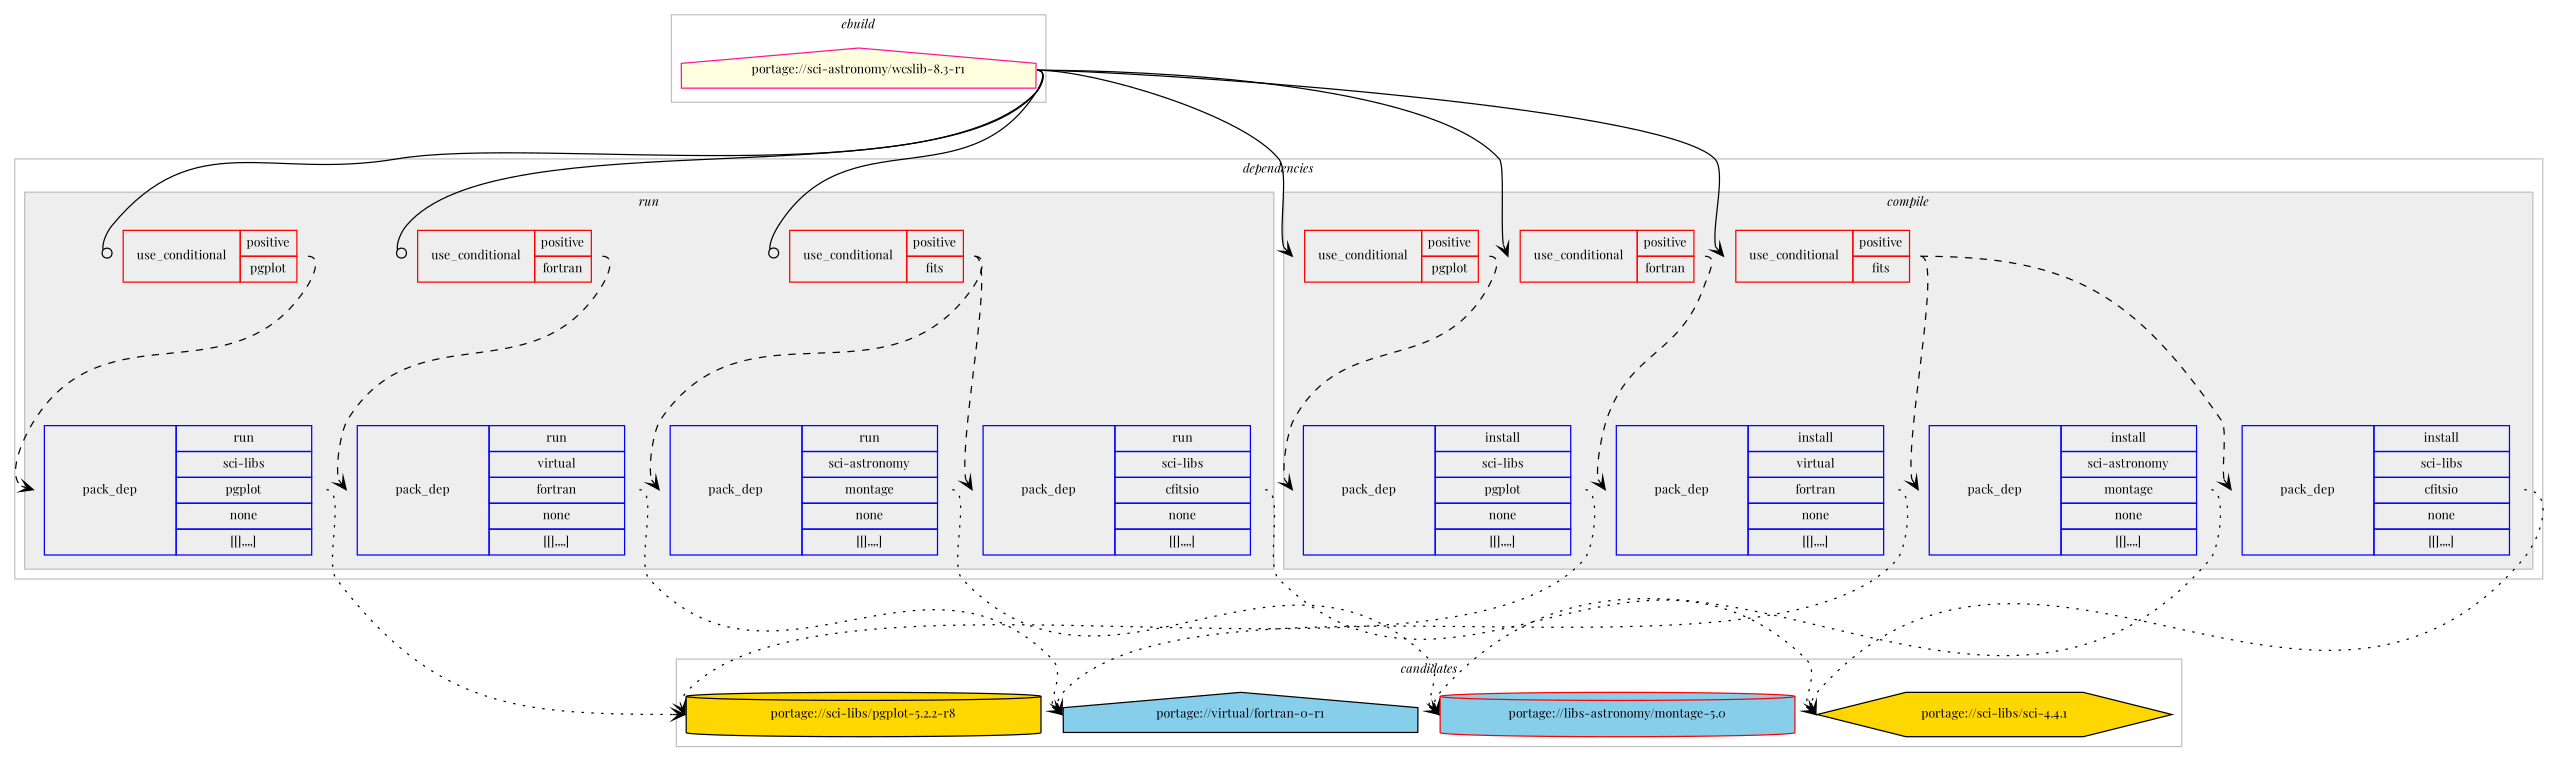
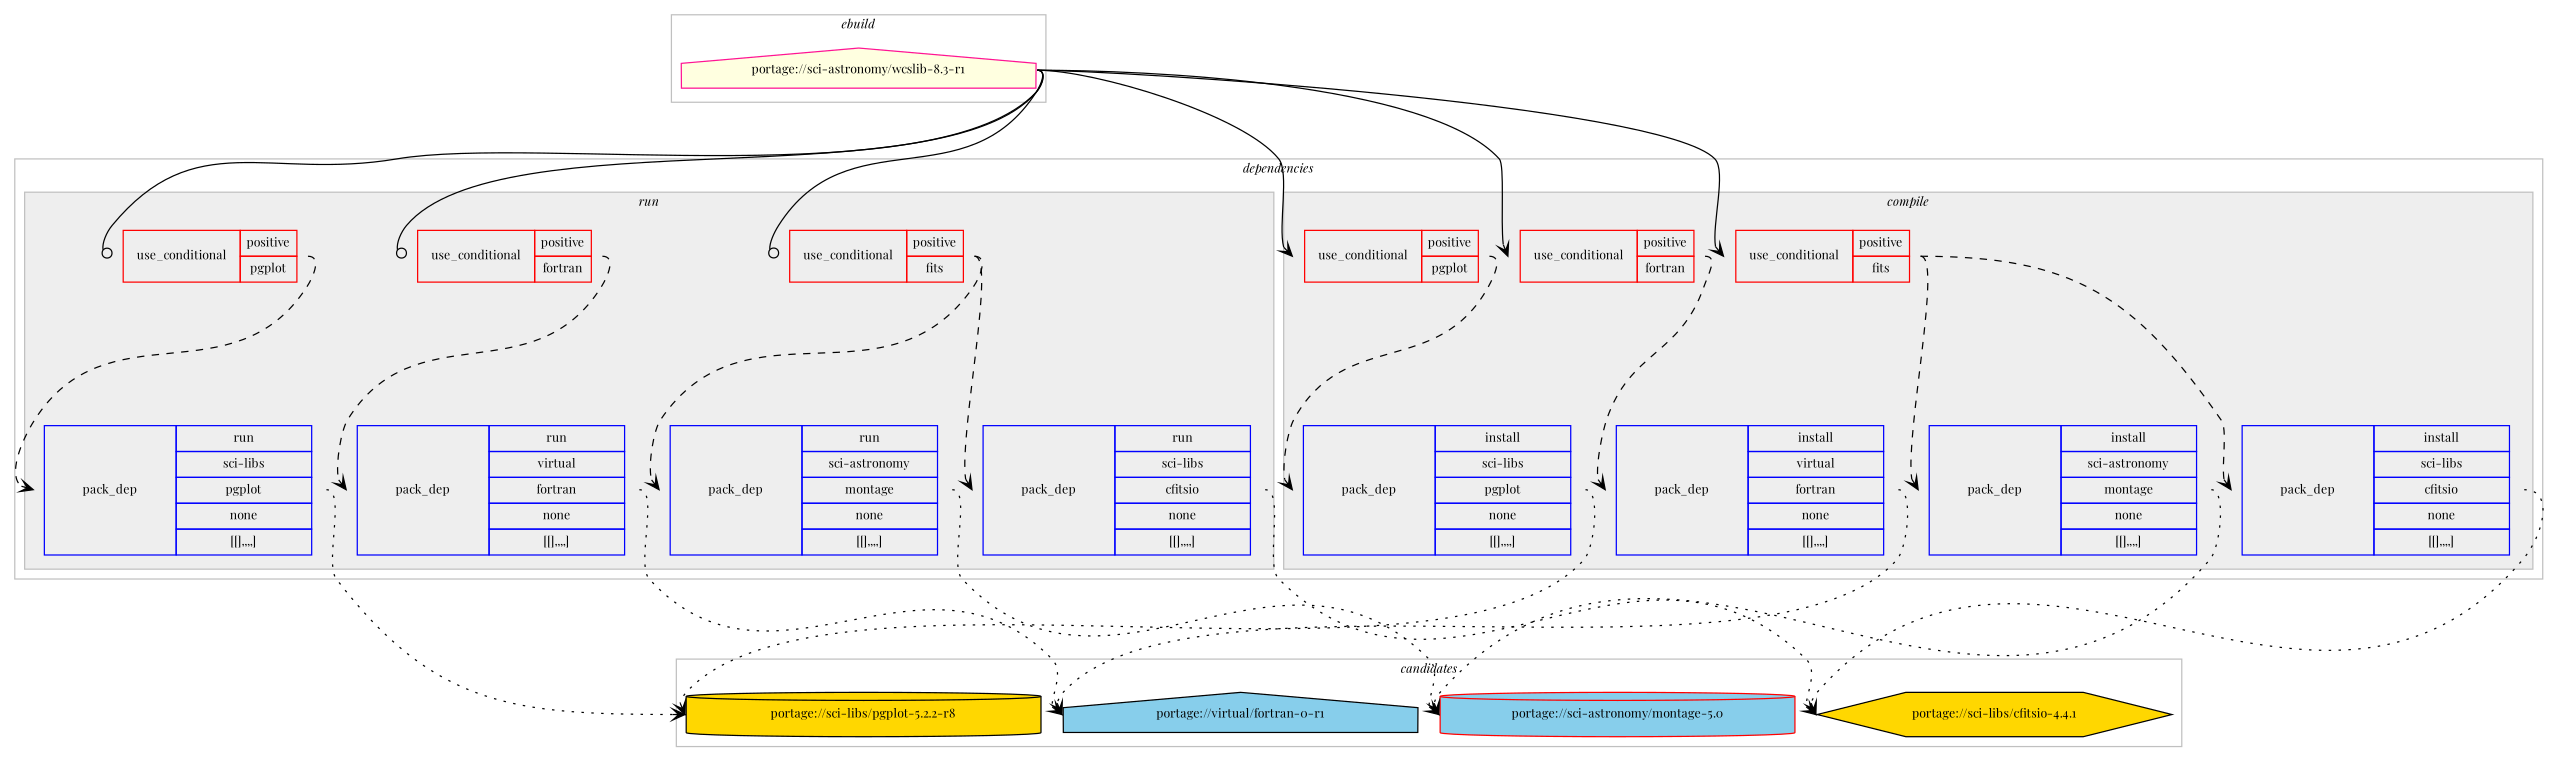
(1618, 715) -> (1618, 715)
(1995, 715) -> (1995, 715)
